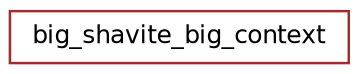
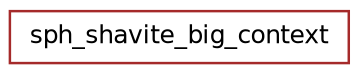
(179, 37) -> (179, 37)
